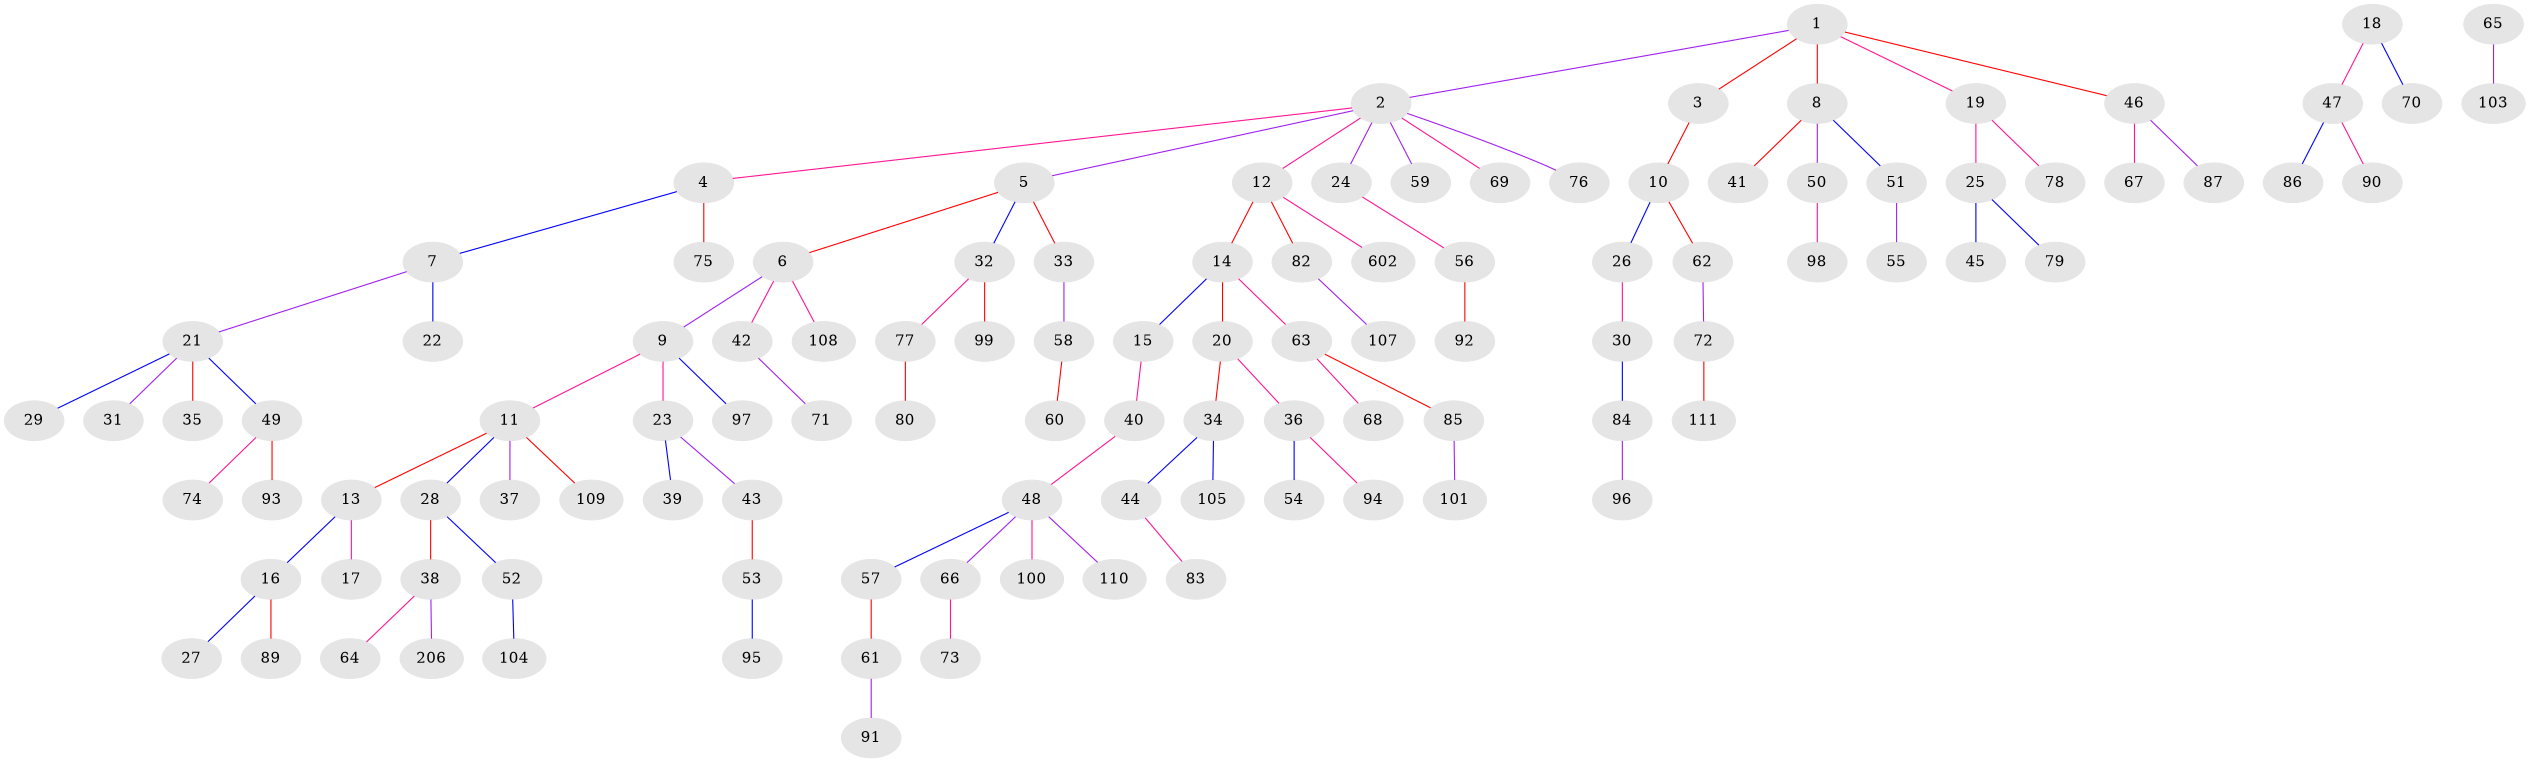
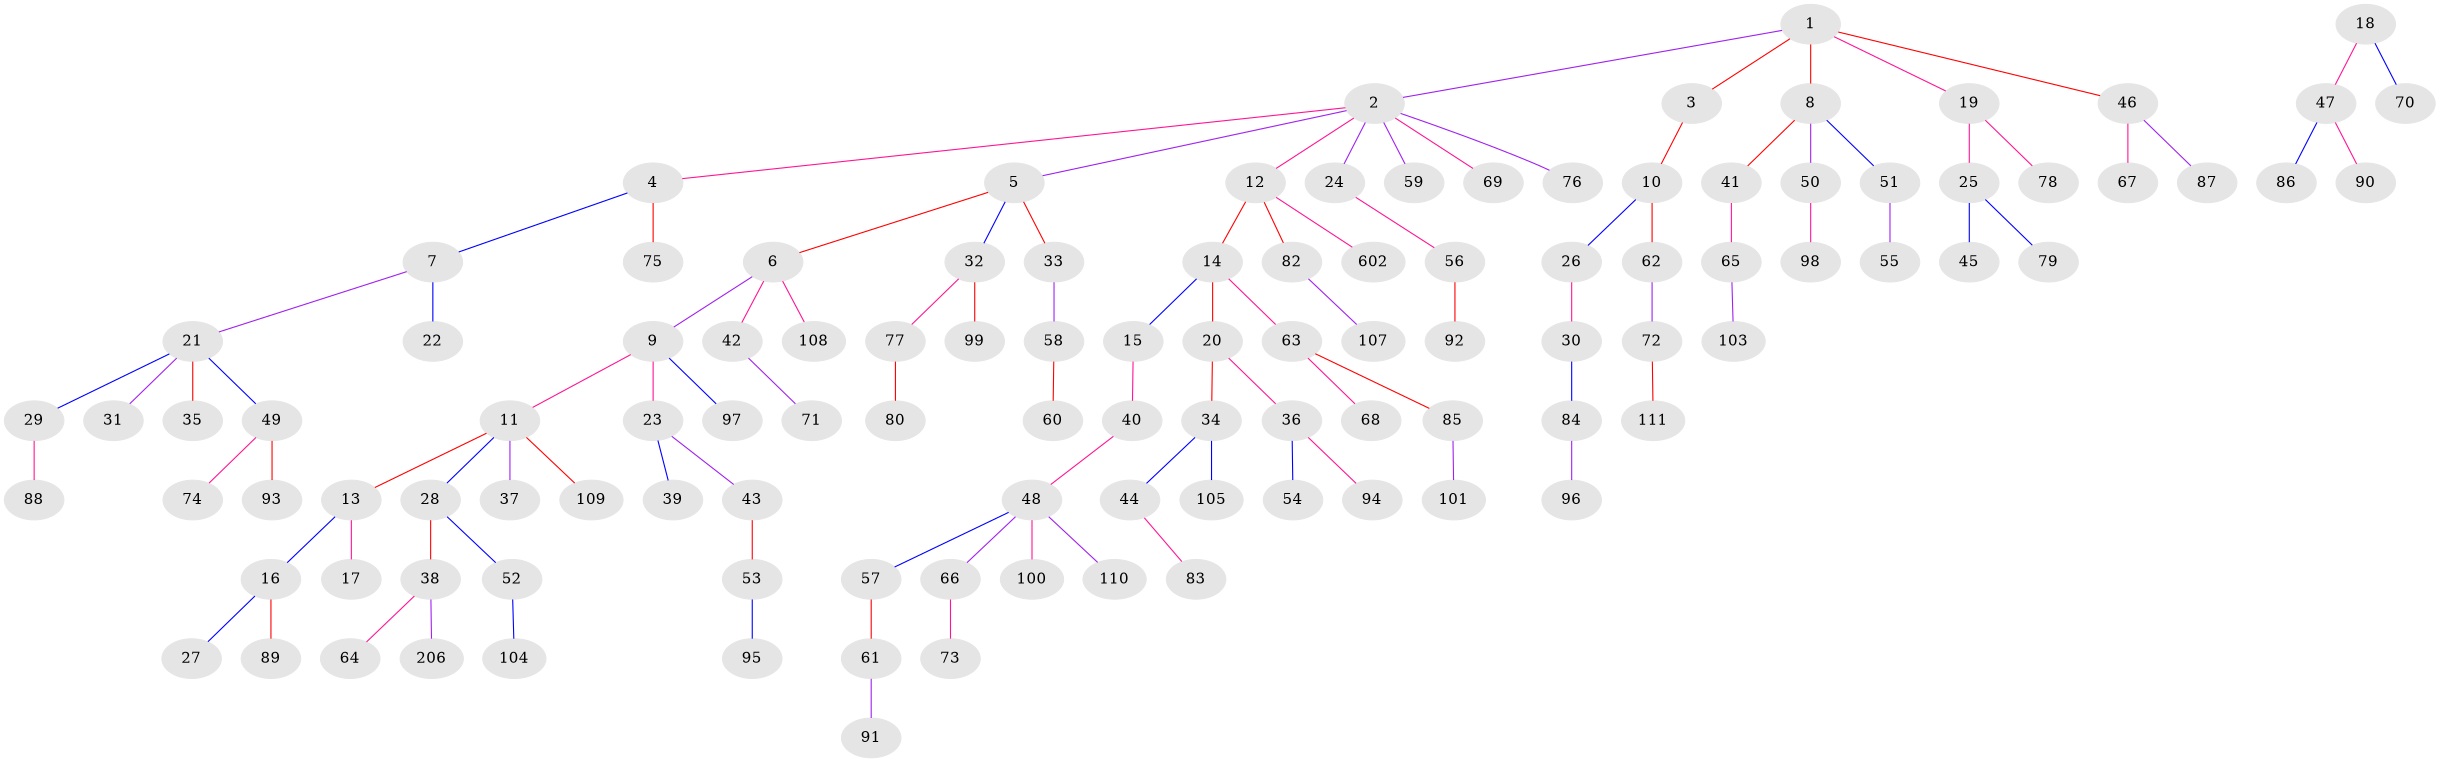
none -> (1731, 223)
none -> (34, 500)
